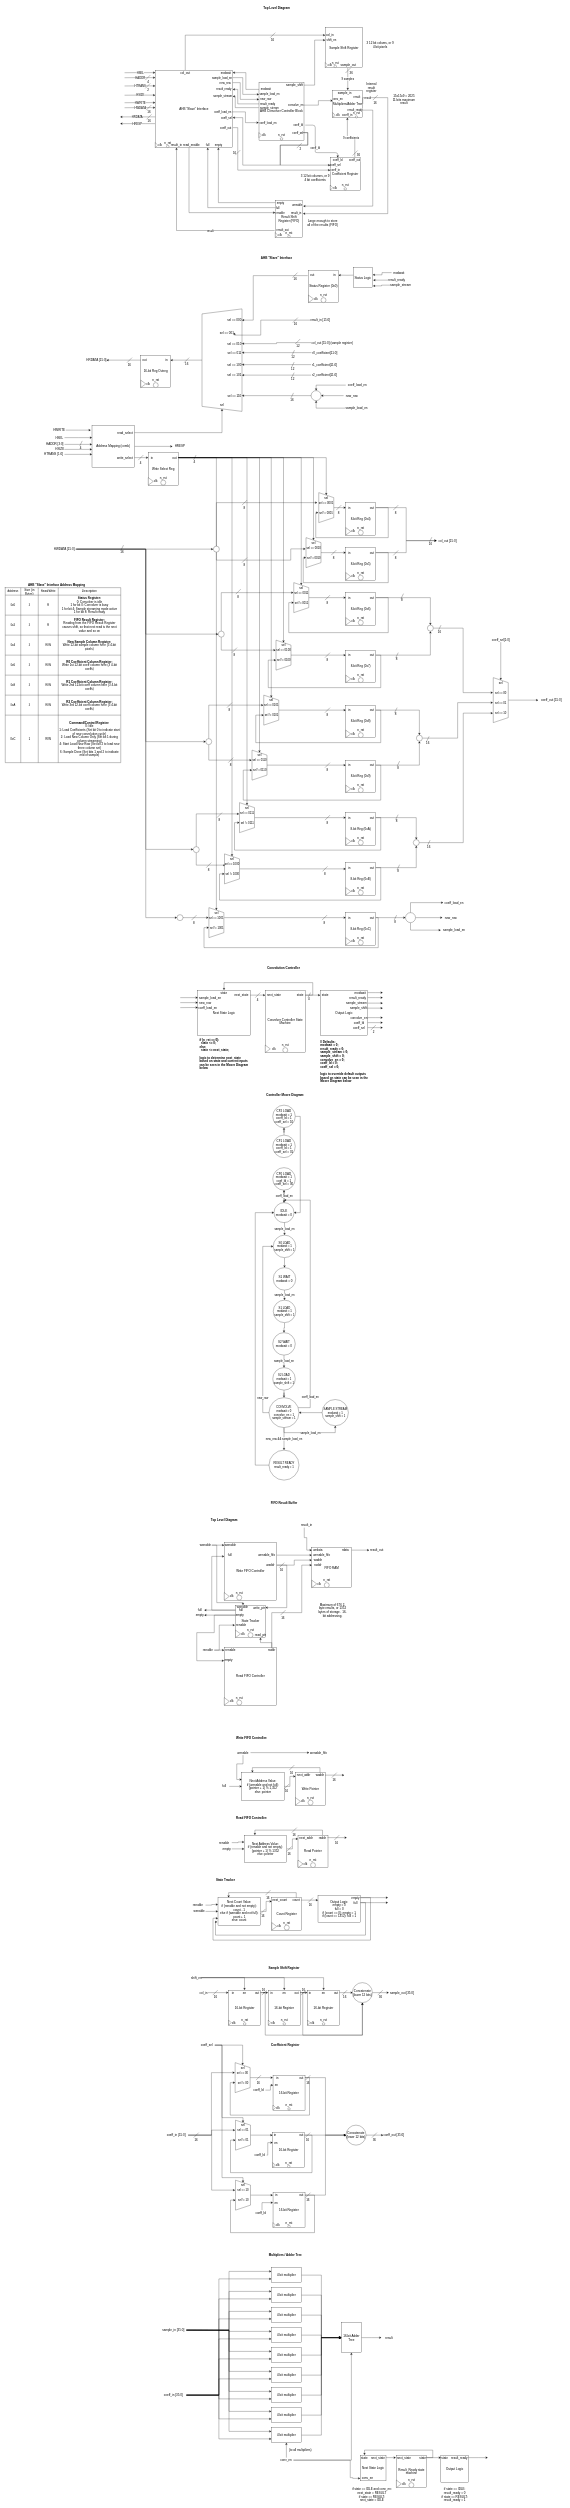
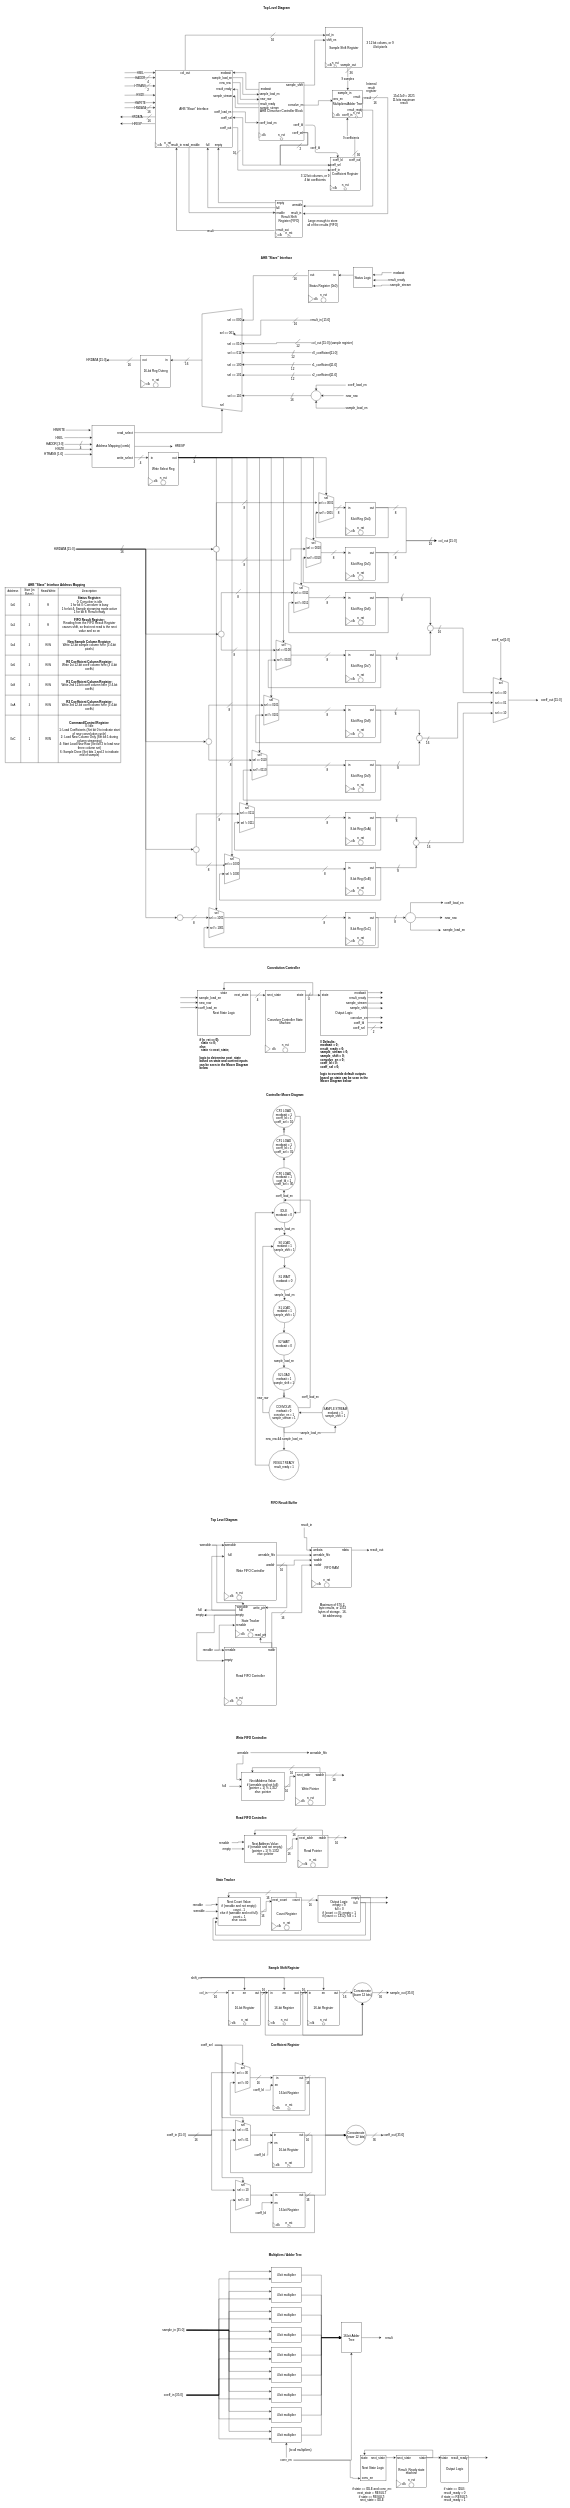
(284, 1190) -> (284, 1160)
